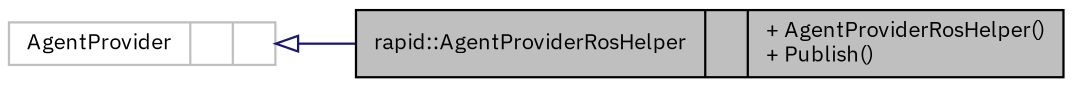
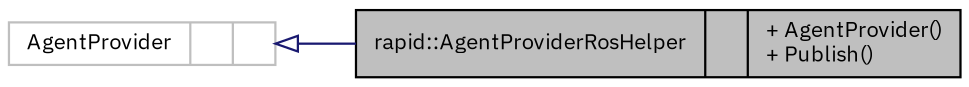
(906, 30) -> (854, 30)
